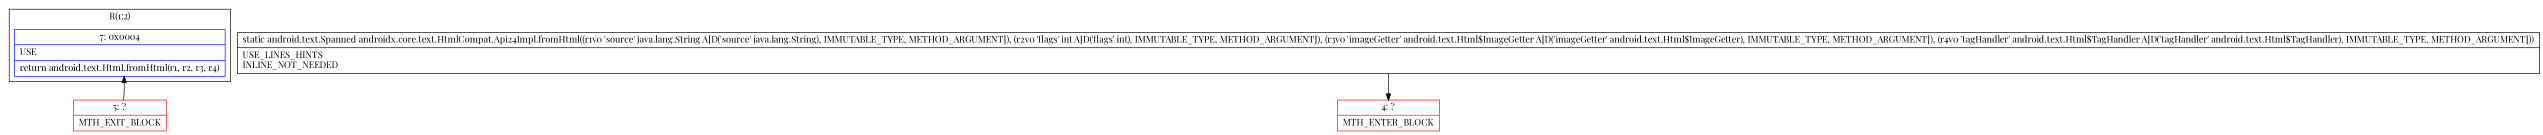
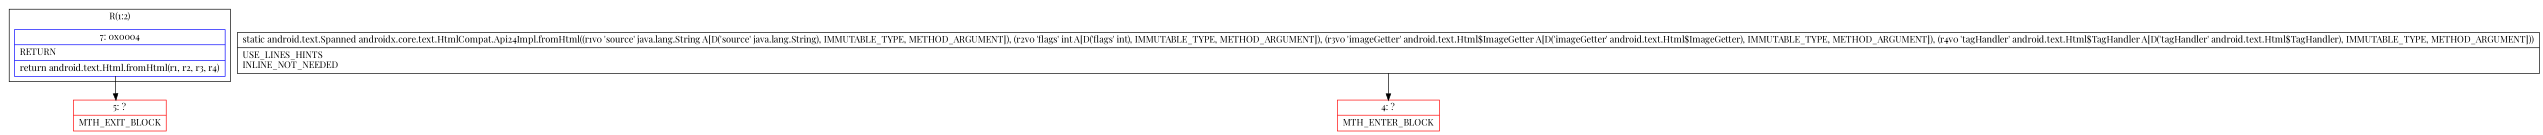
(28, 52) -> (38, 52)
(124, 92) -> (115, 86)
